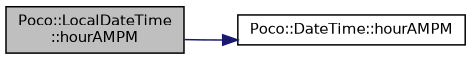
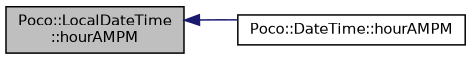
(203, 40) -> (219, 20)
